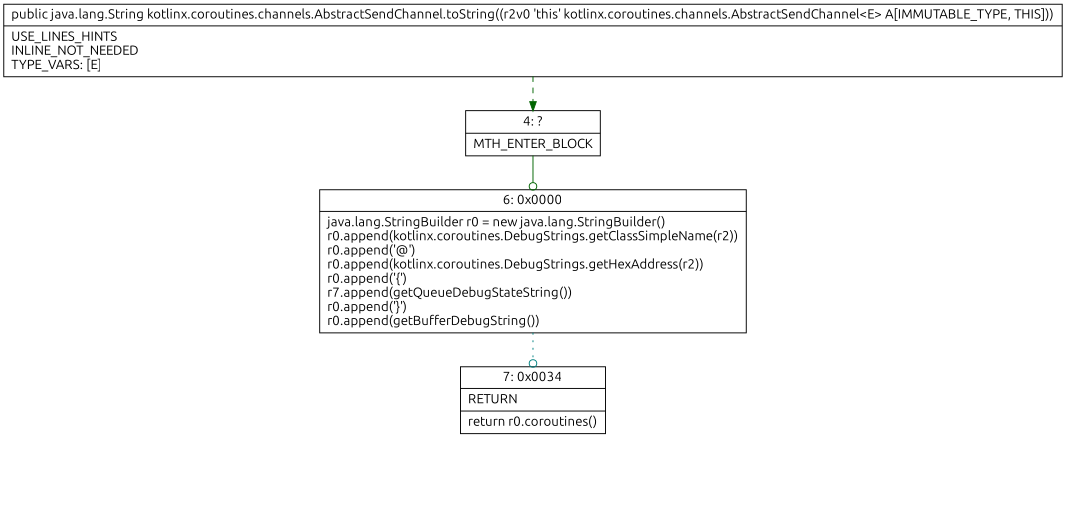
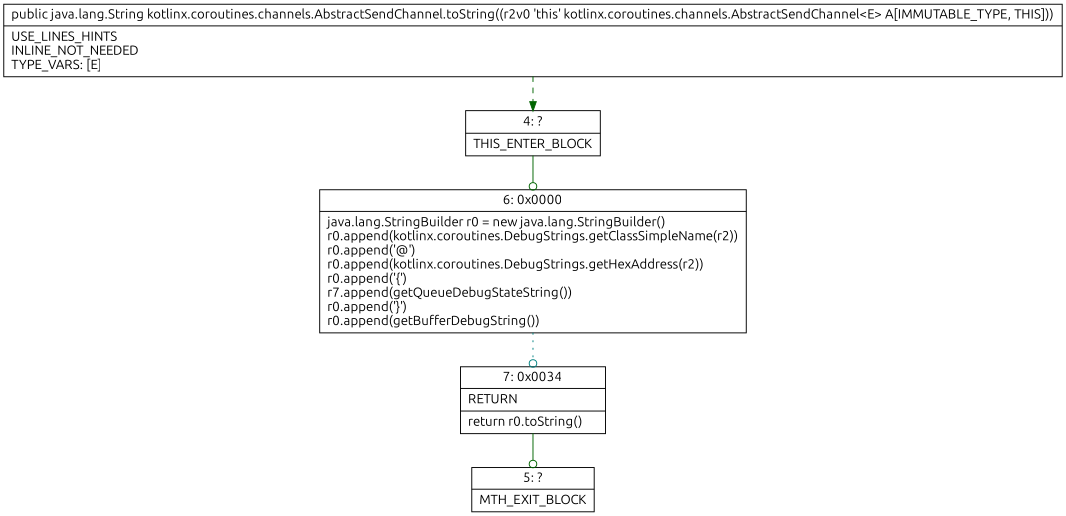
(533, 144) -> (533, 144)
(533, 422) -> (525, 422)
none -> (533, 490)
